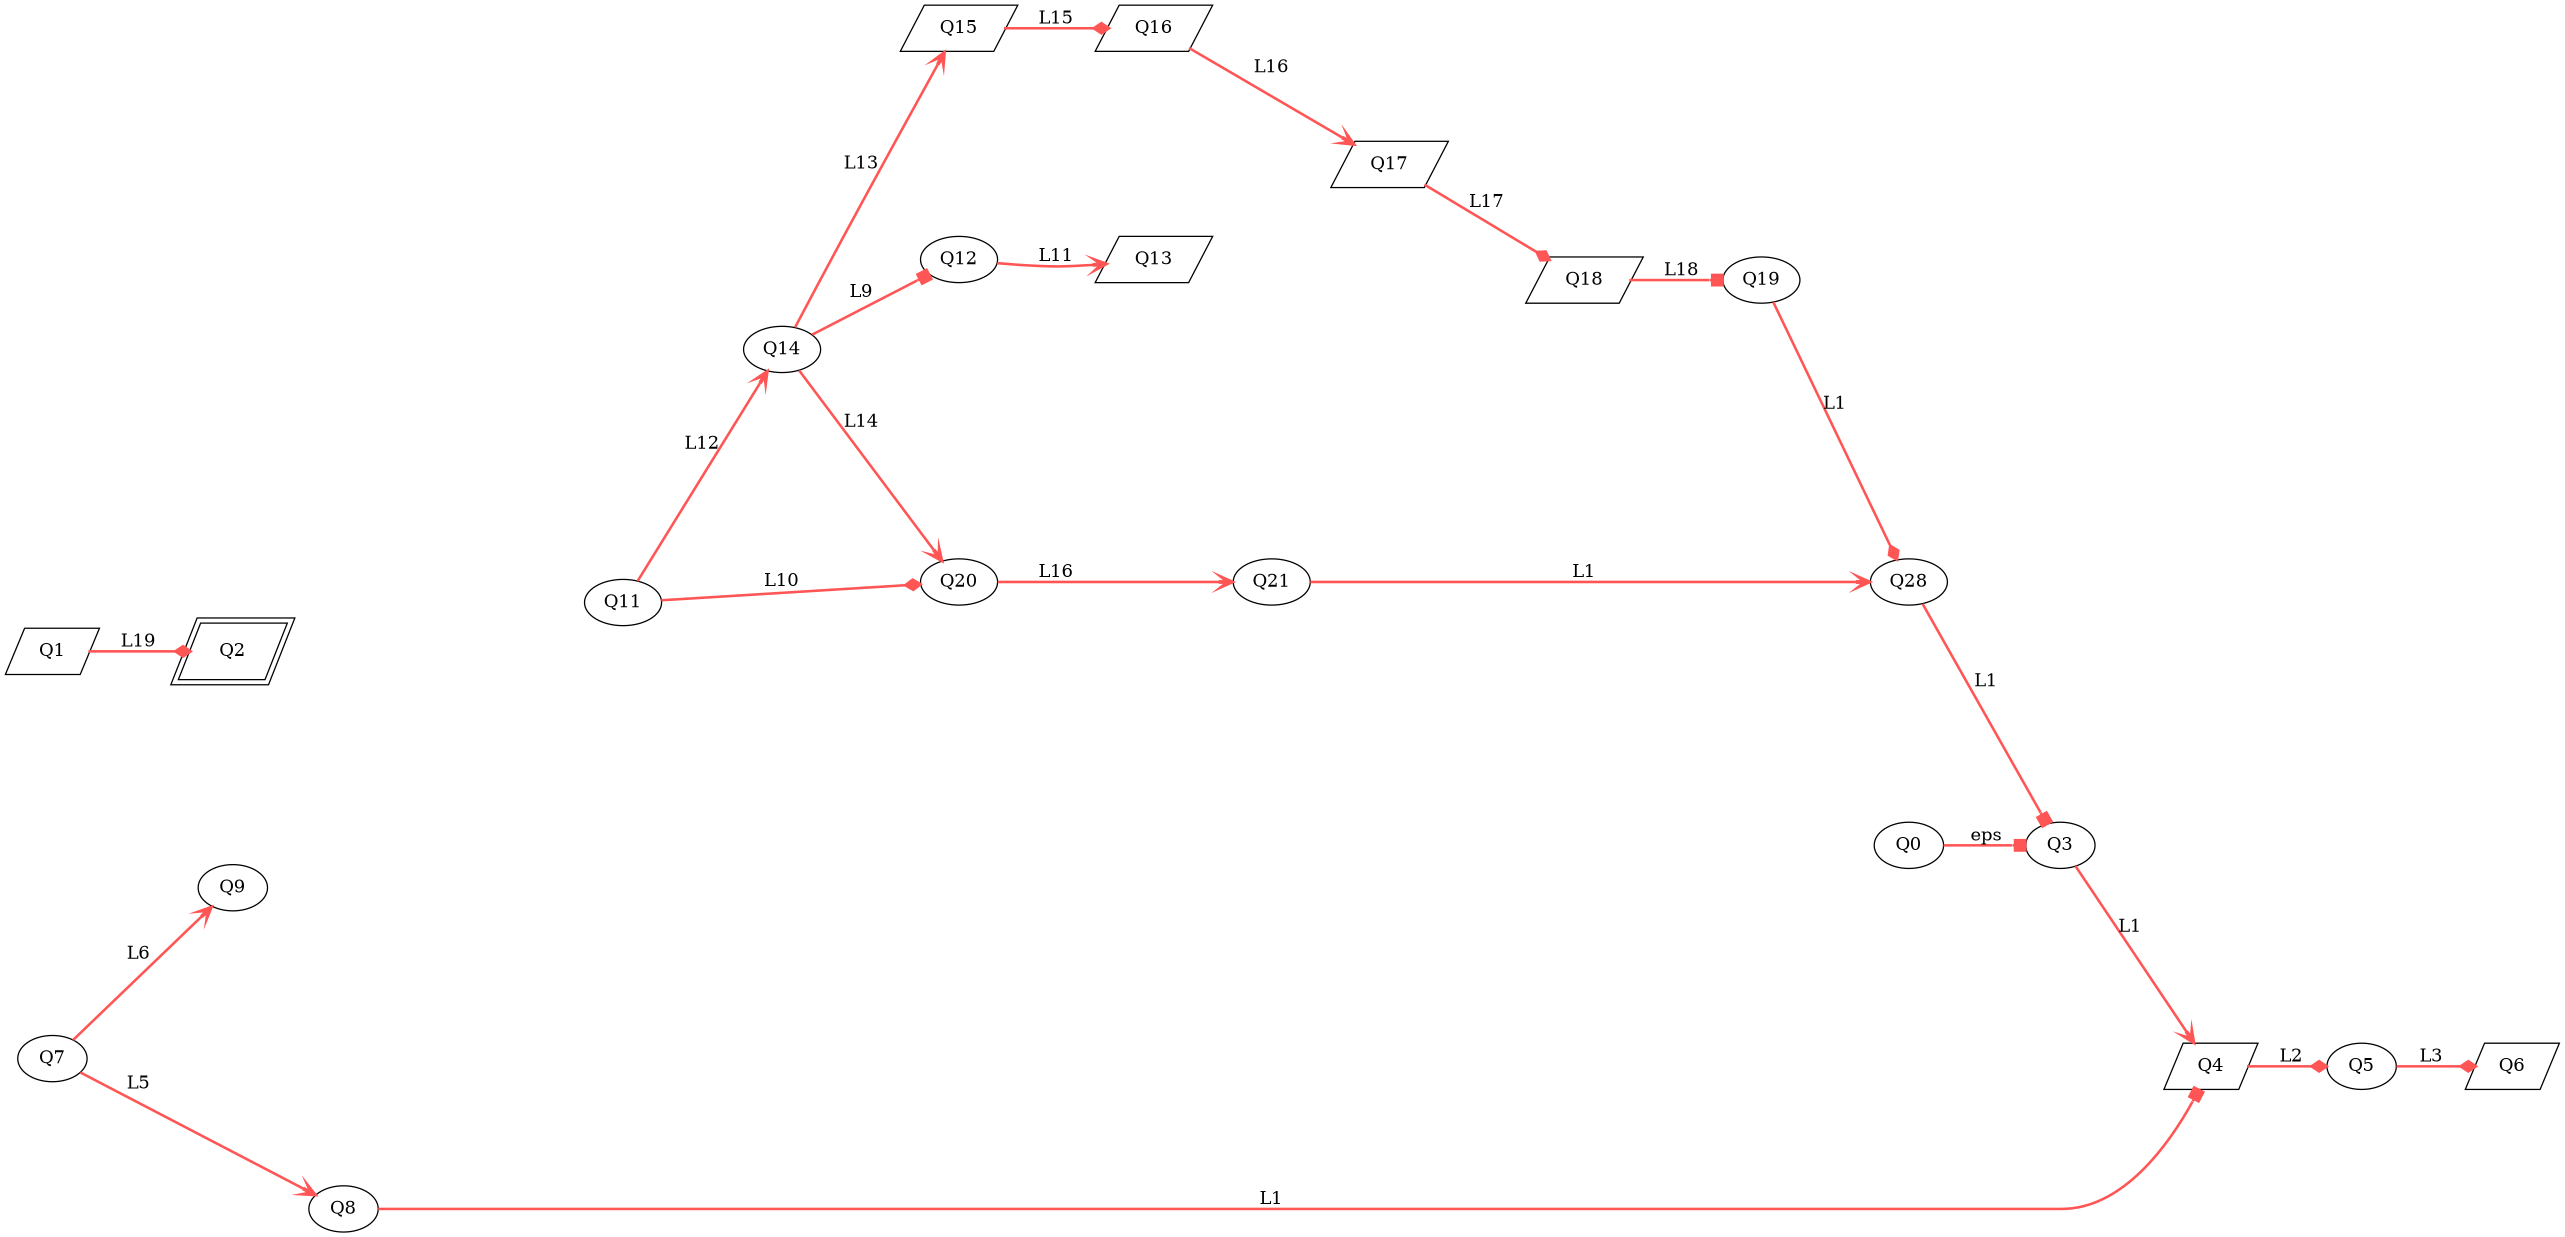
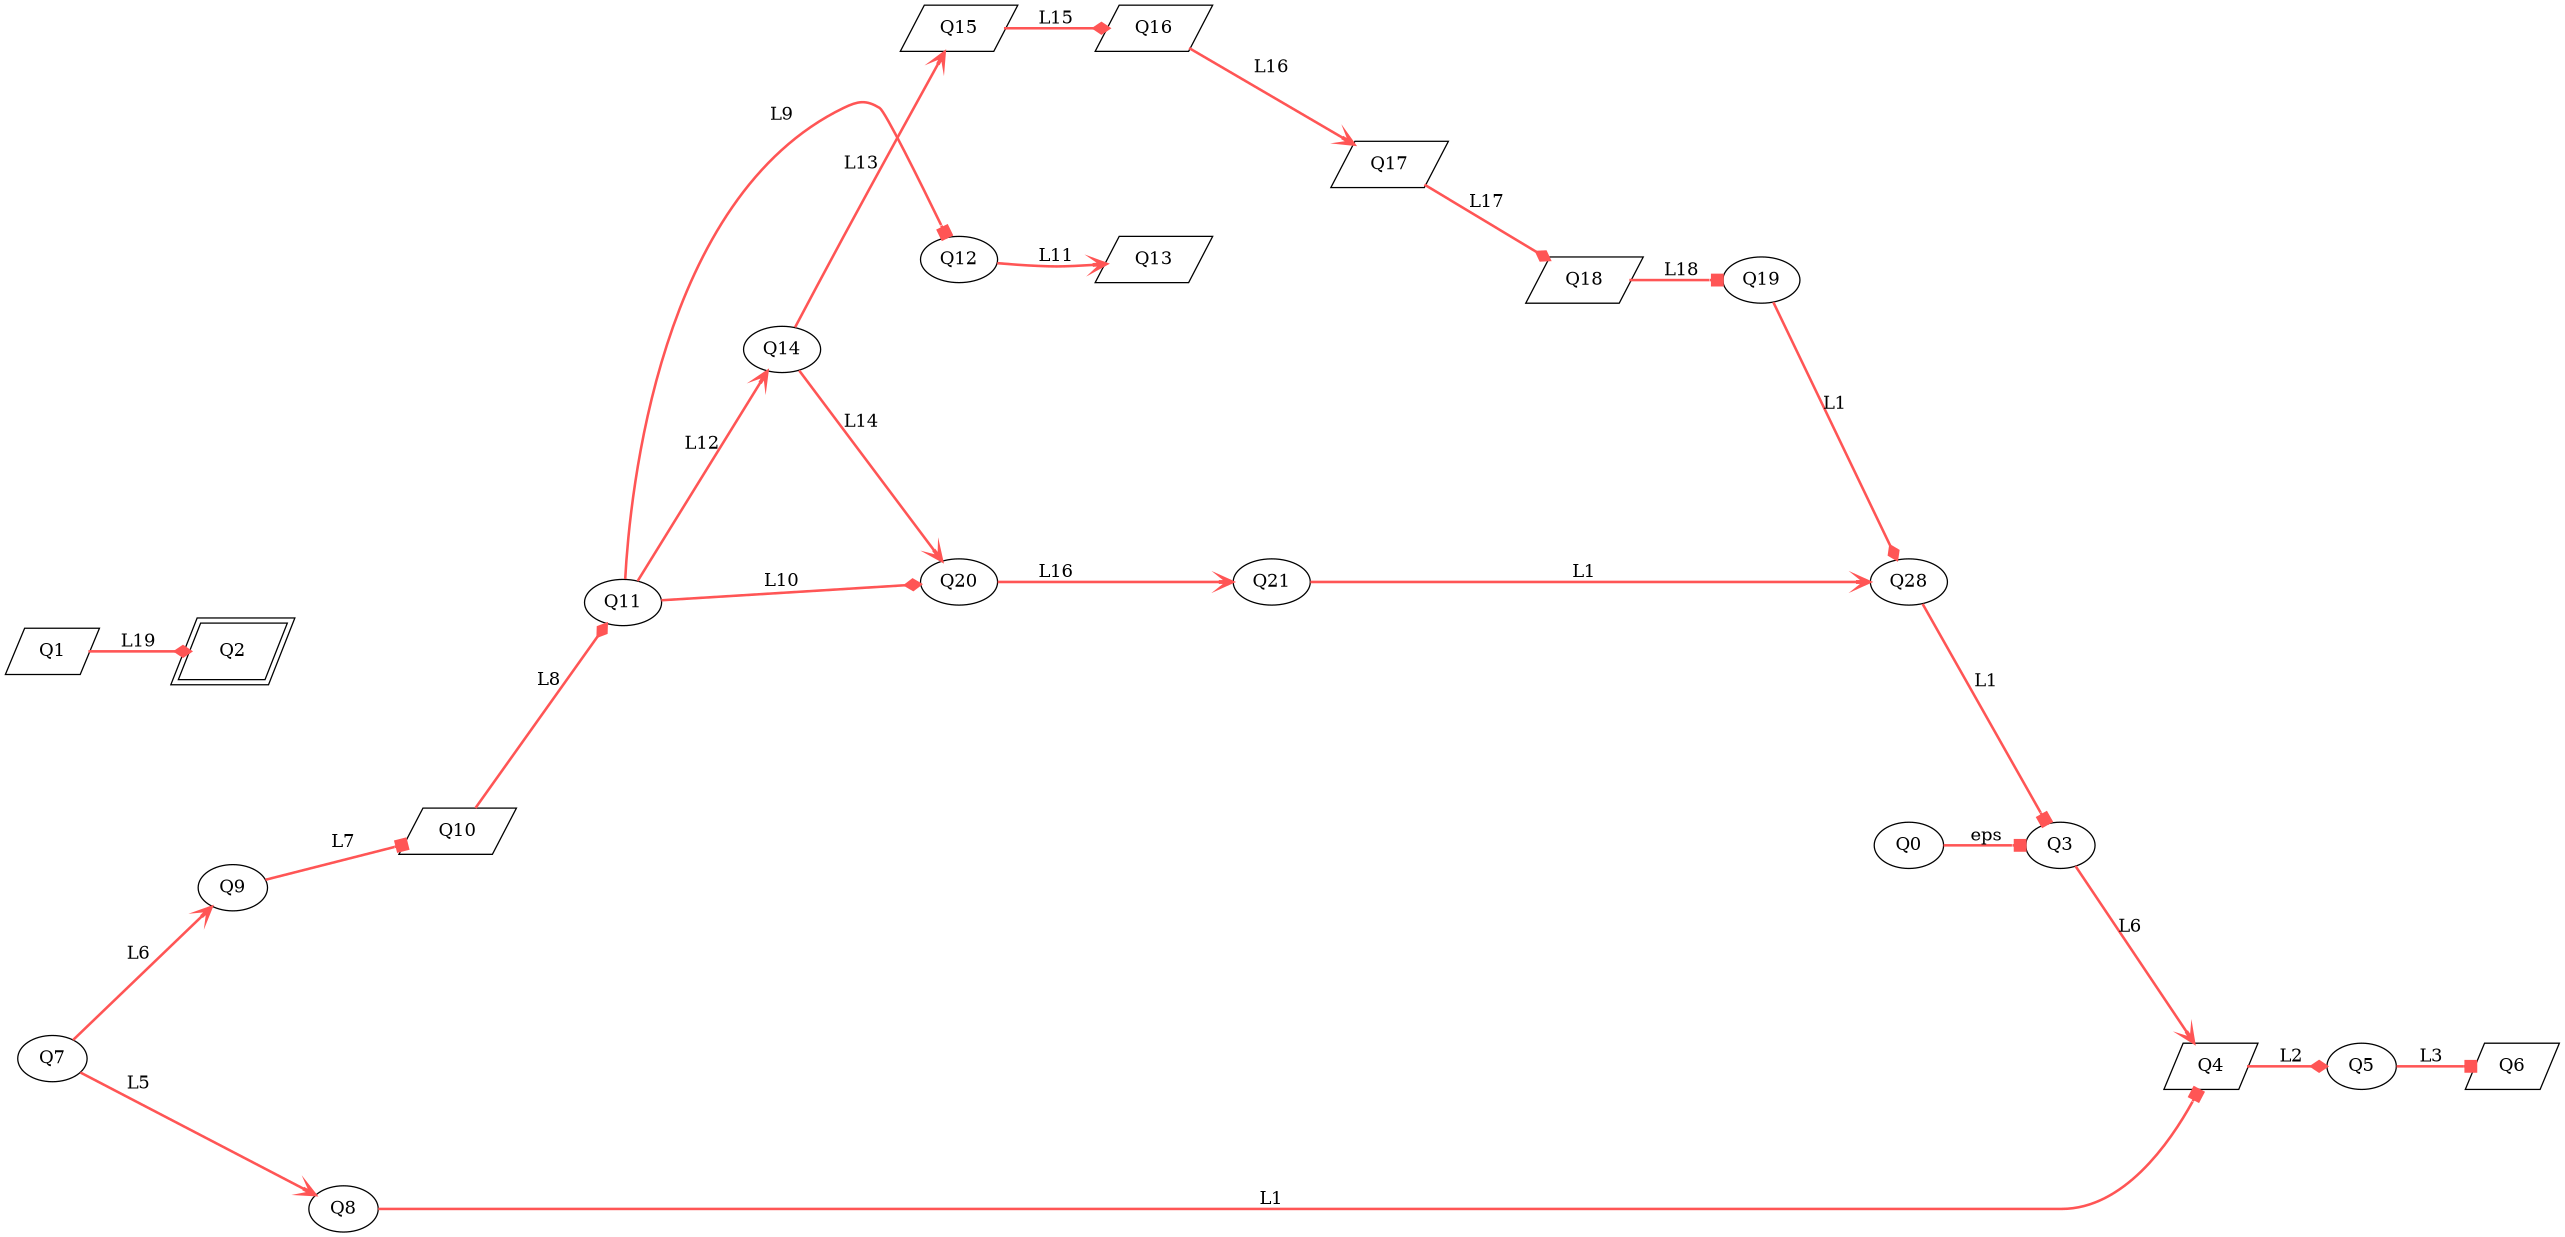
(865, 308) -> (715, 238)
none -> (458, 831)
(2130, 927) -> (2130, 927)
(2430, 1066) -> (2430, 1066)
